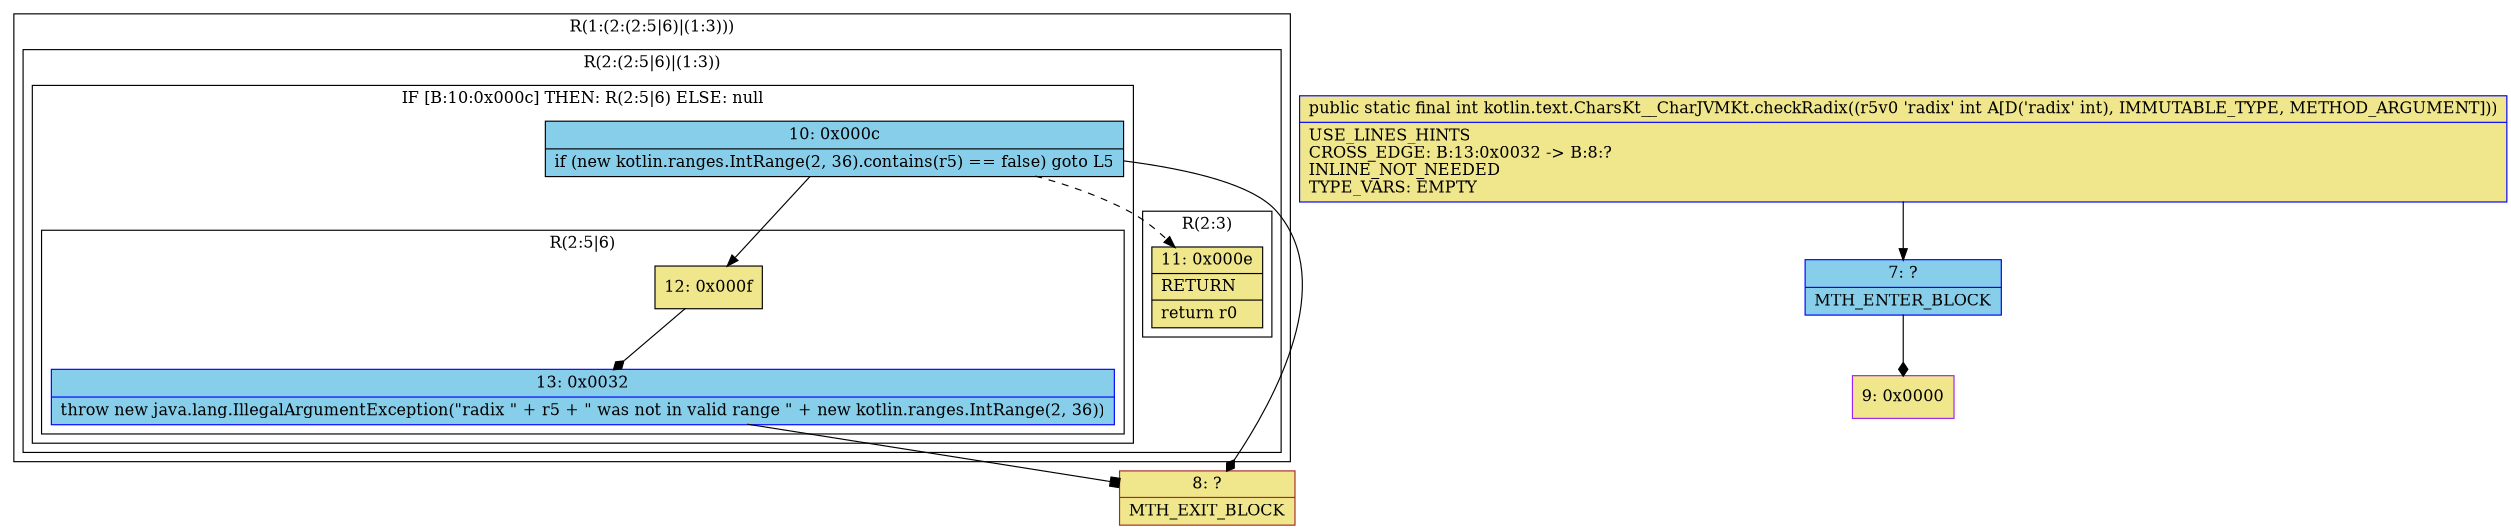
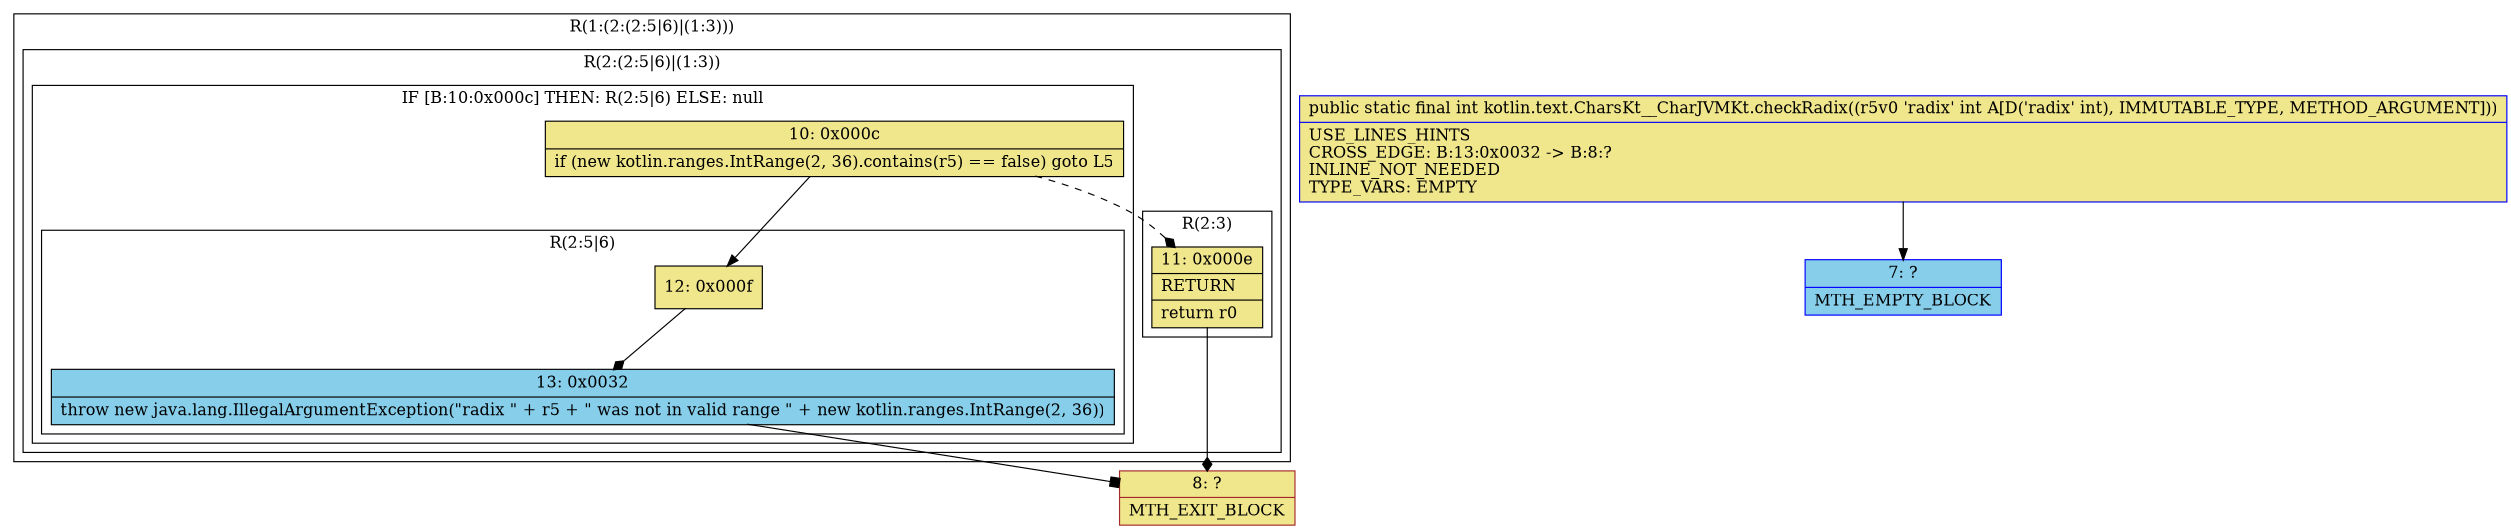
(834, 149) -> (834, 149)
(1104, 199) -> (1104, 199)
(1299, 259) -> (1207, 392)
(1903, 301) -> (1903, 301)
(583, 397) -> (583, 397)
(1903, 397) -> none
